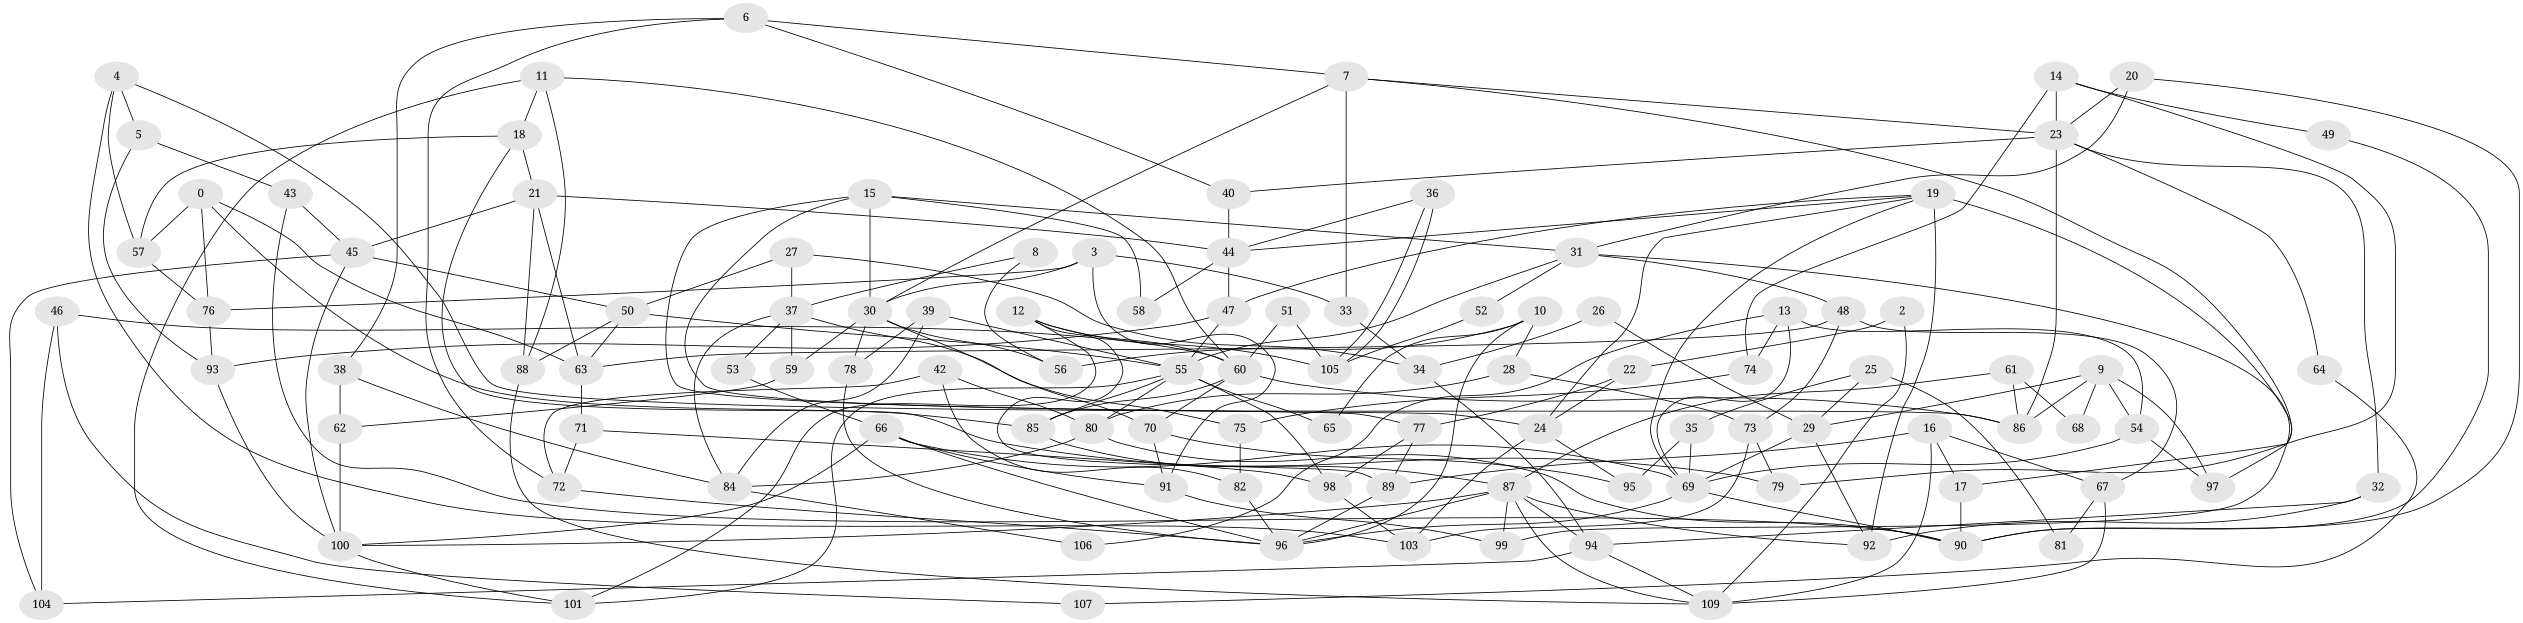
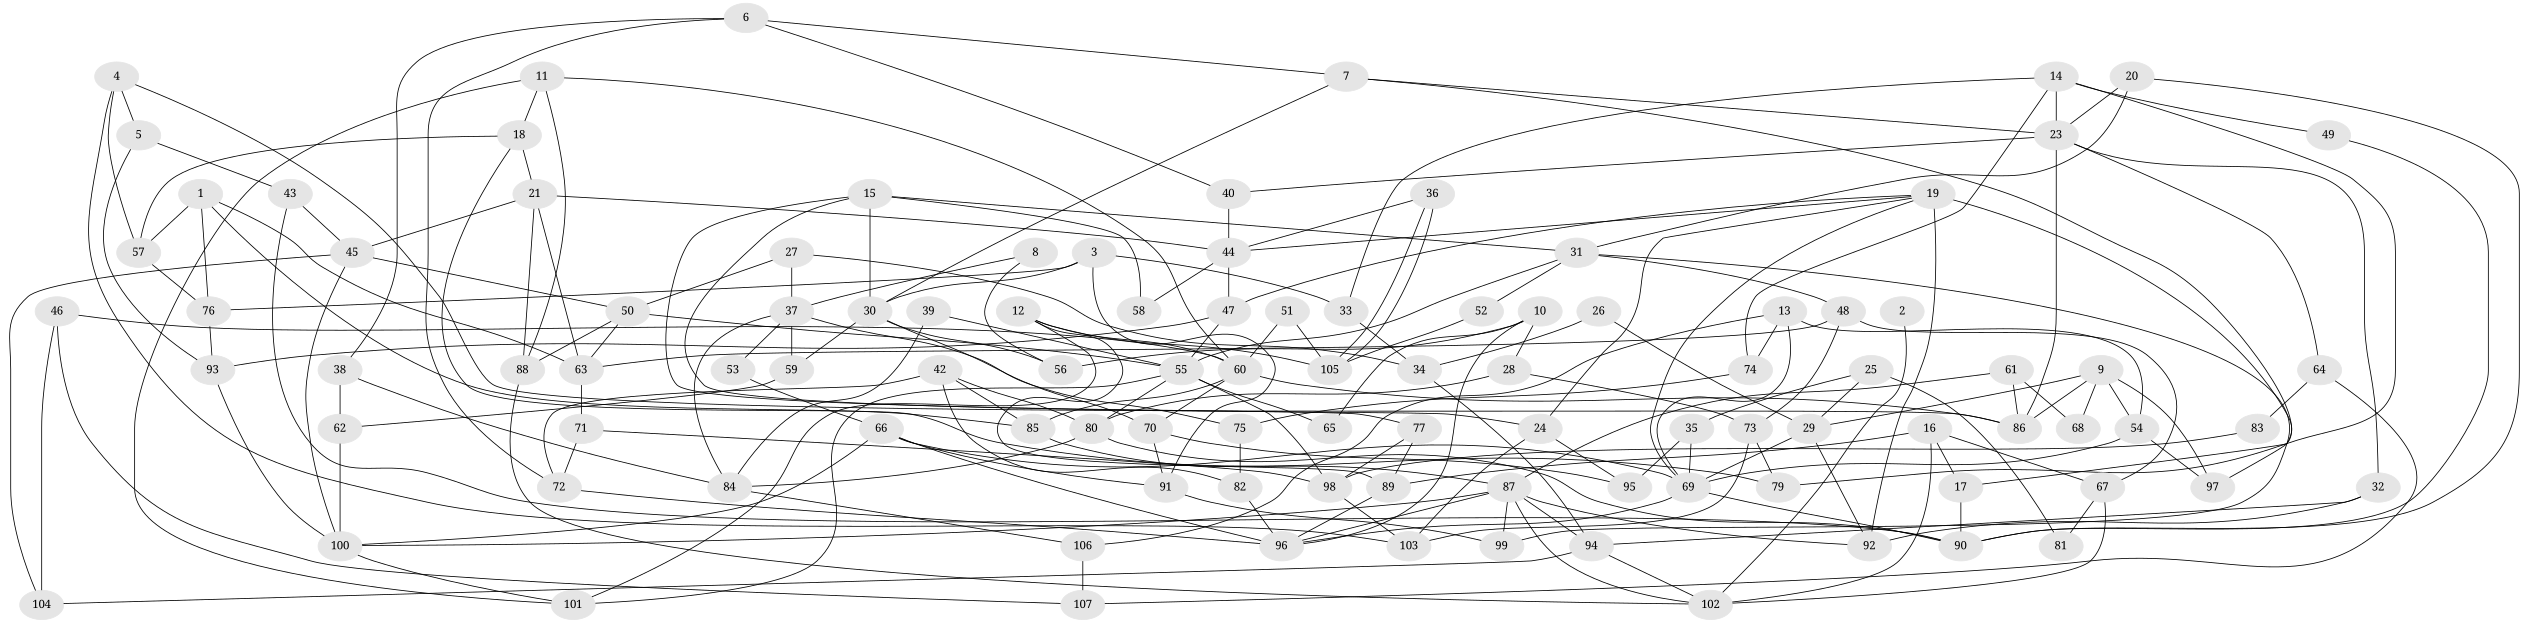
(201, 194) -> (201, 194)
(1346, 194) -> (1610, 116)
(850, 370) -> none
(1630, 370) -> none
(1112, 397) -> (986, 399)
none -> (2258, 429)
none -> (1083, 580)
(1711, 605) -> (1711, 605)
